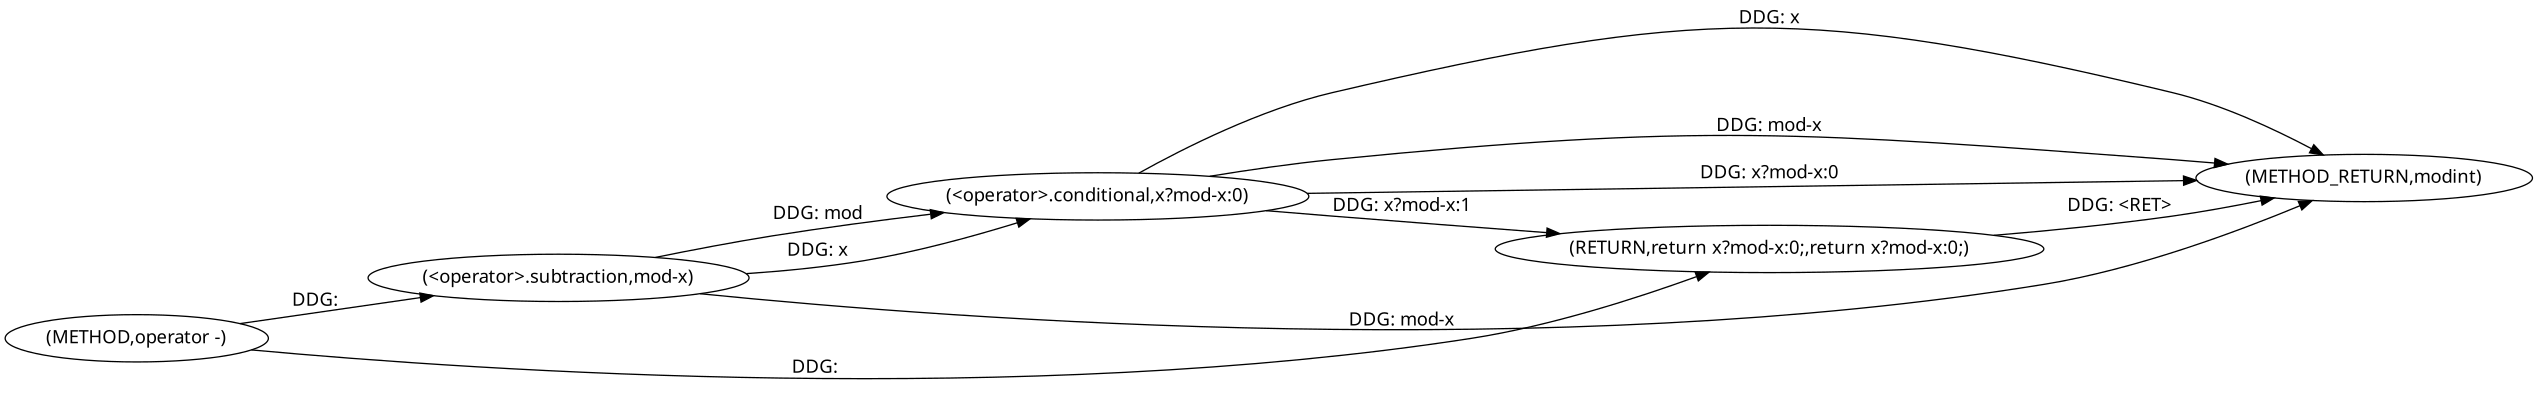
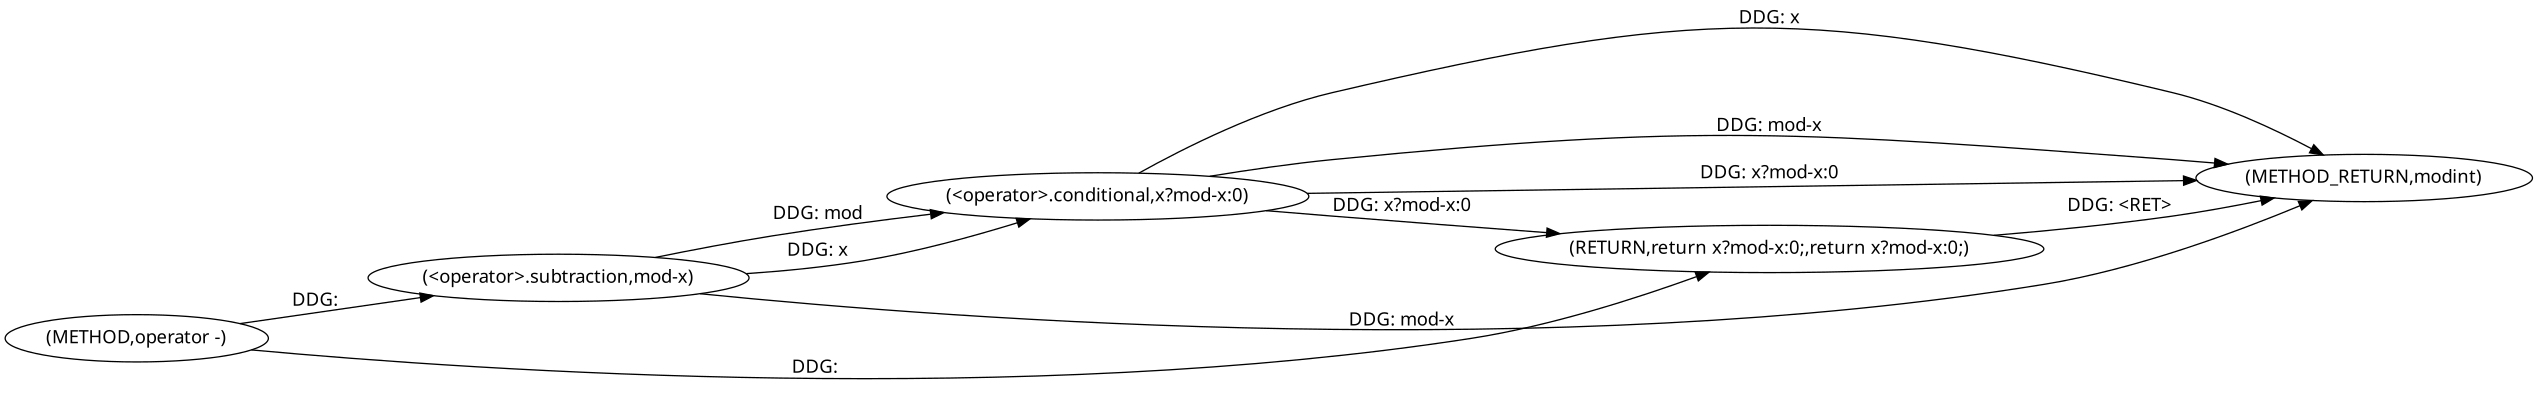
(1402, 206) -> (1402, 206)
